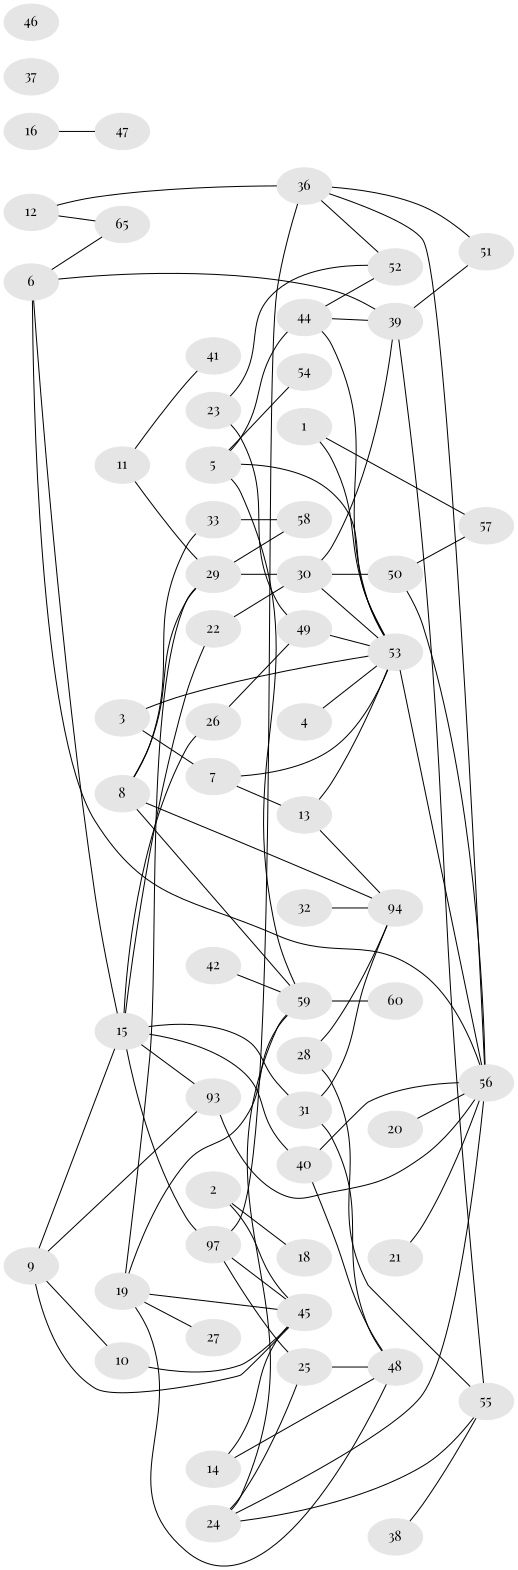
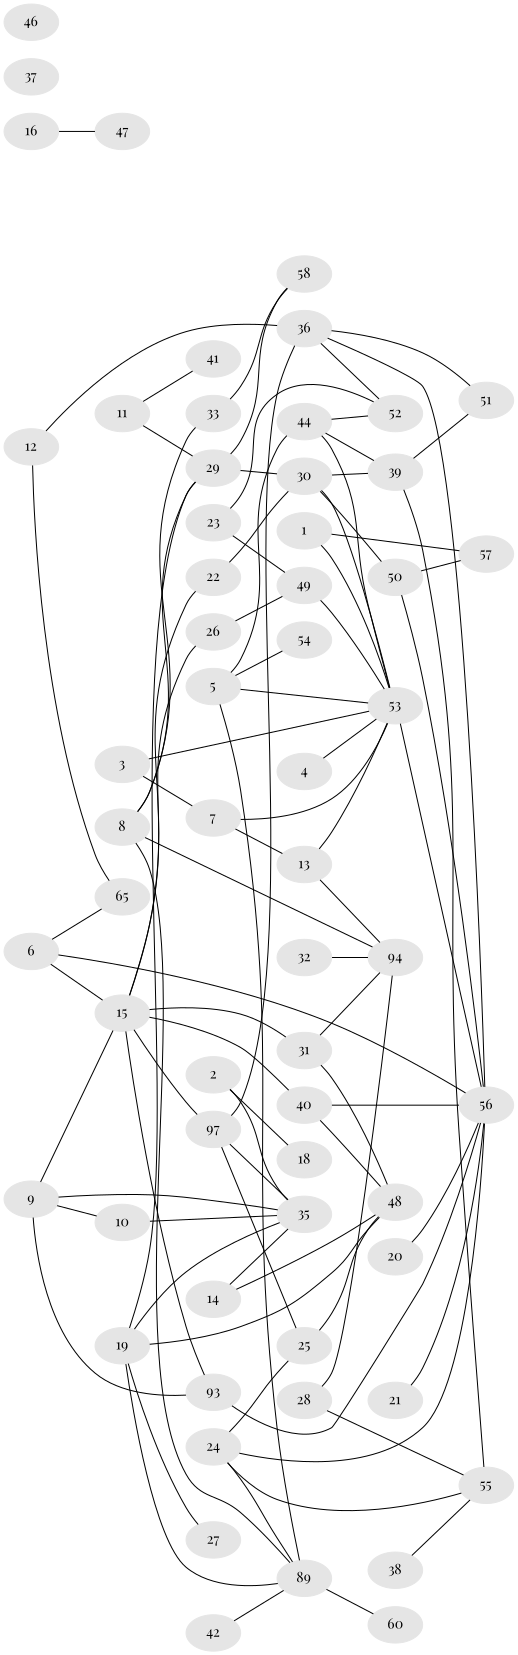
(219, 275) -> none
(304, 1001) -> (304, 1578)
(304, 1312) -> (304, 1214)
